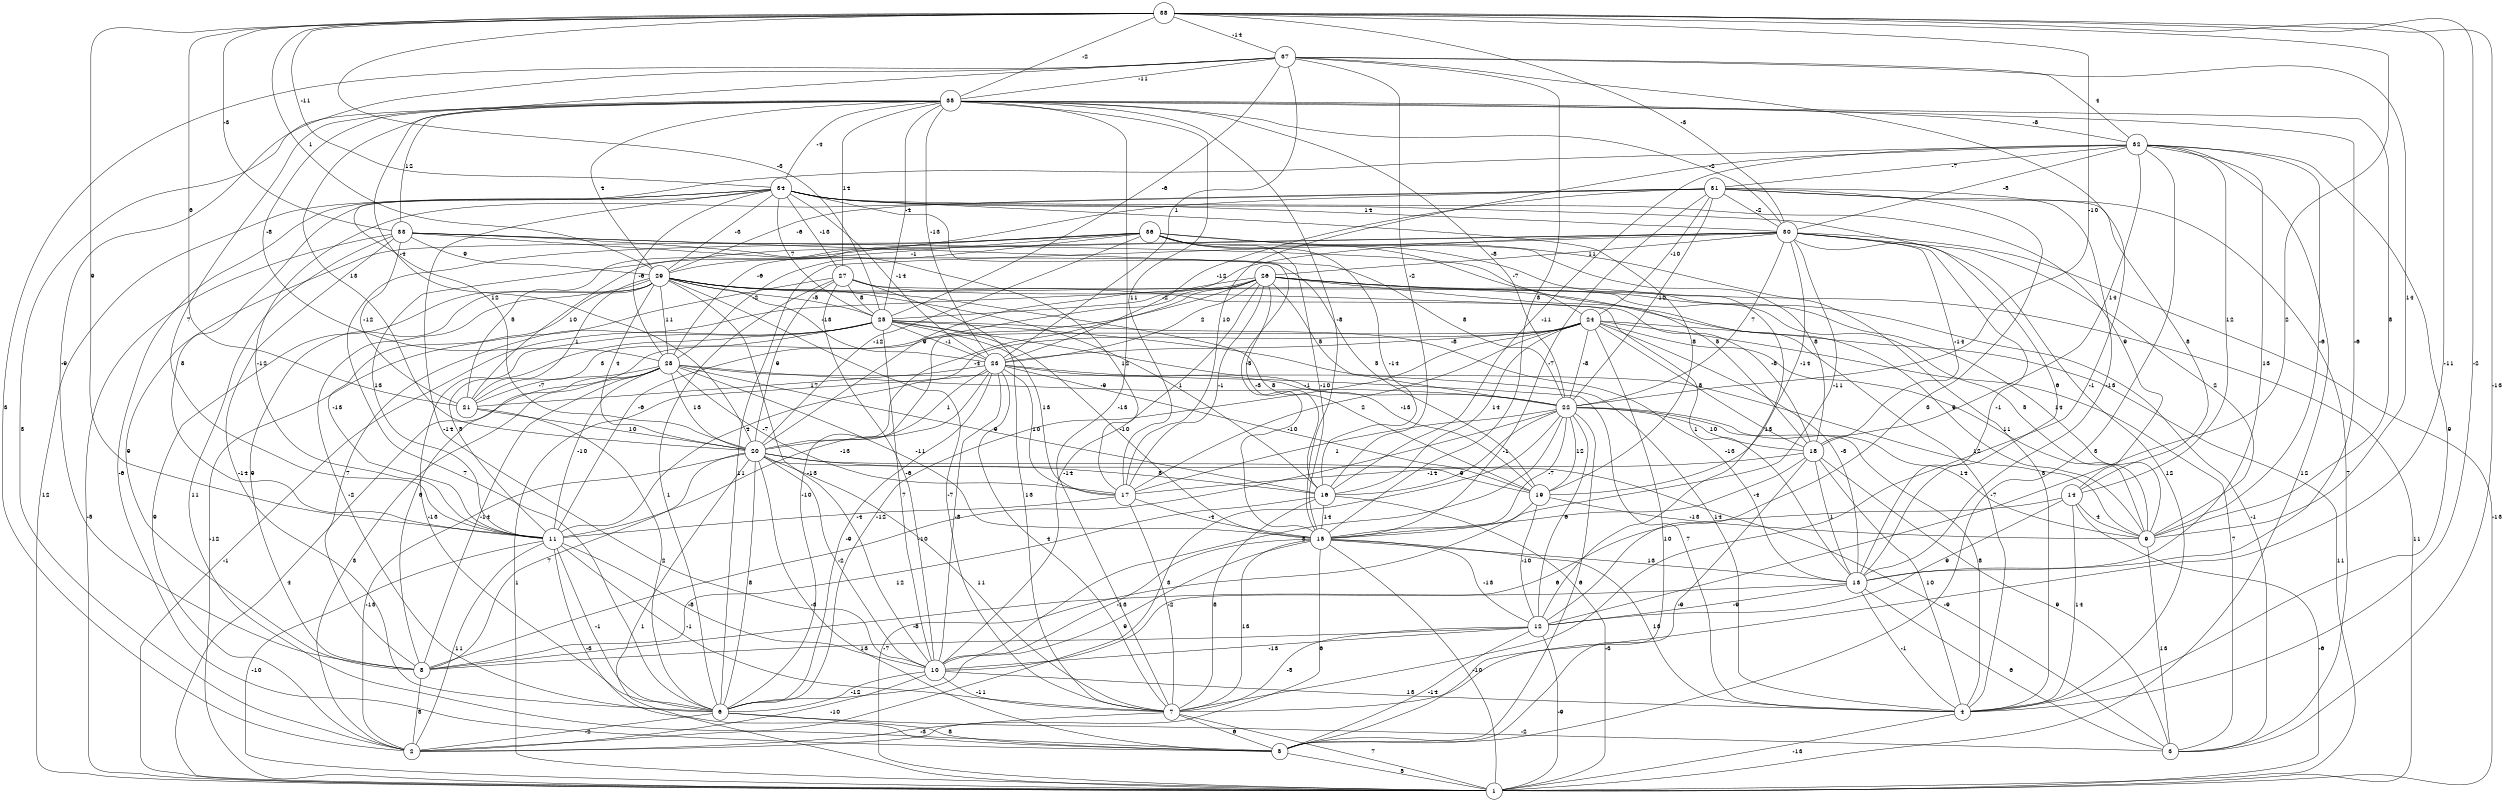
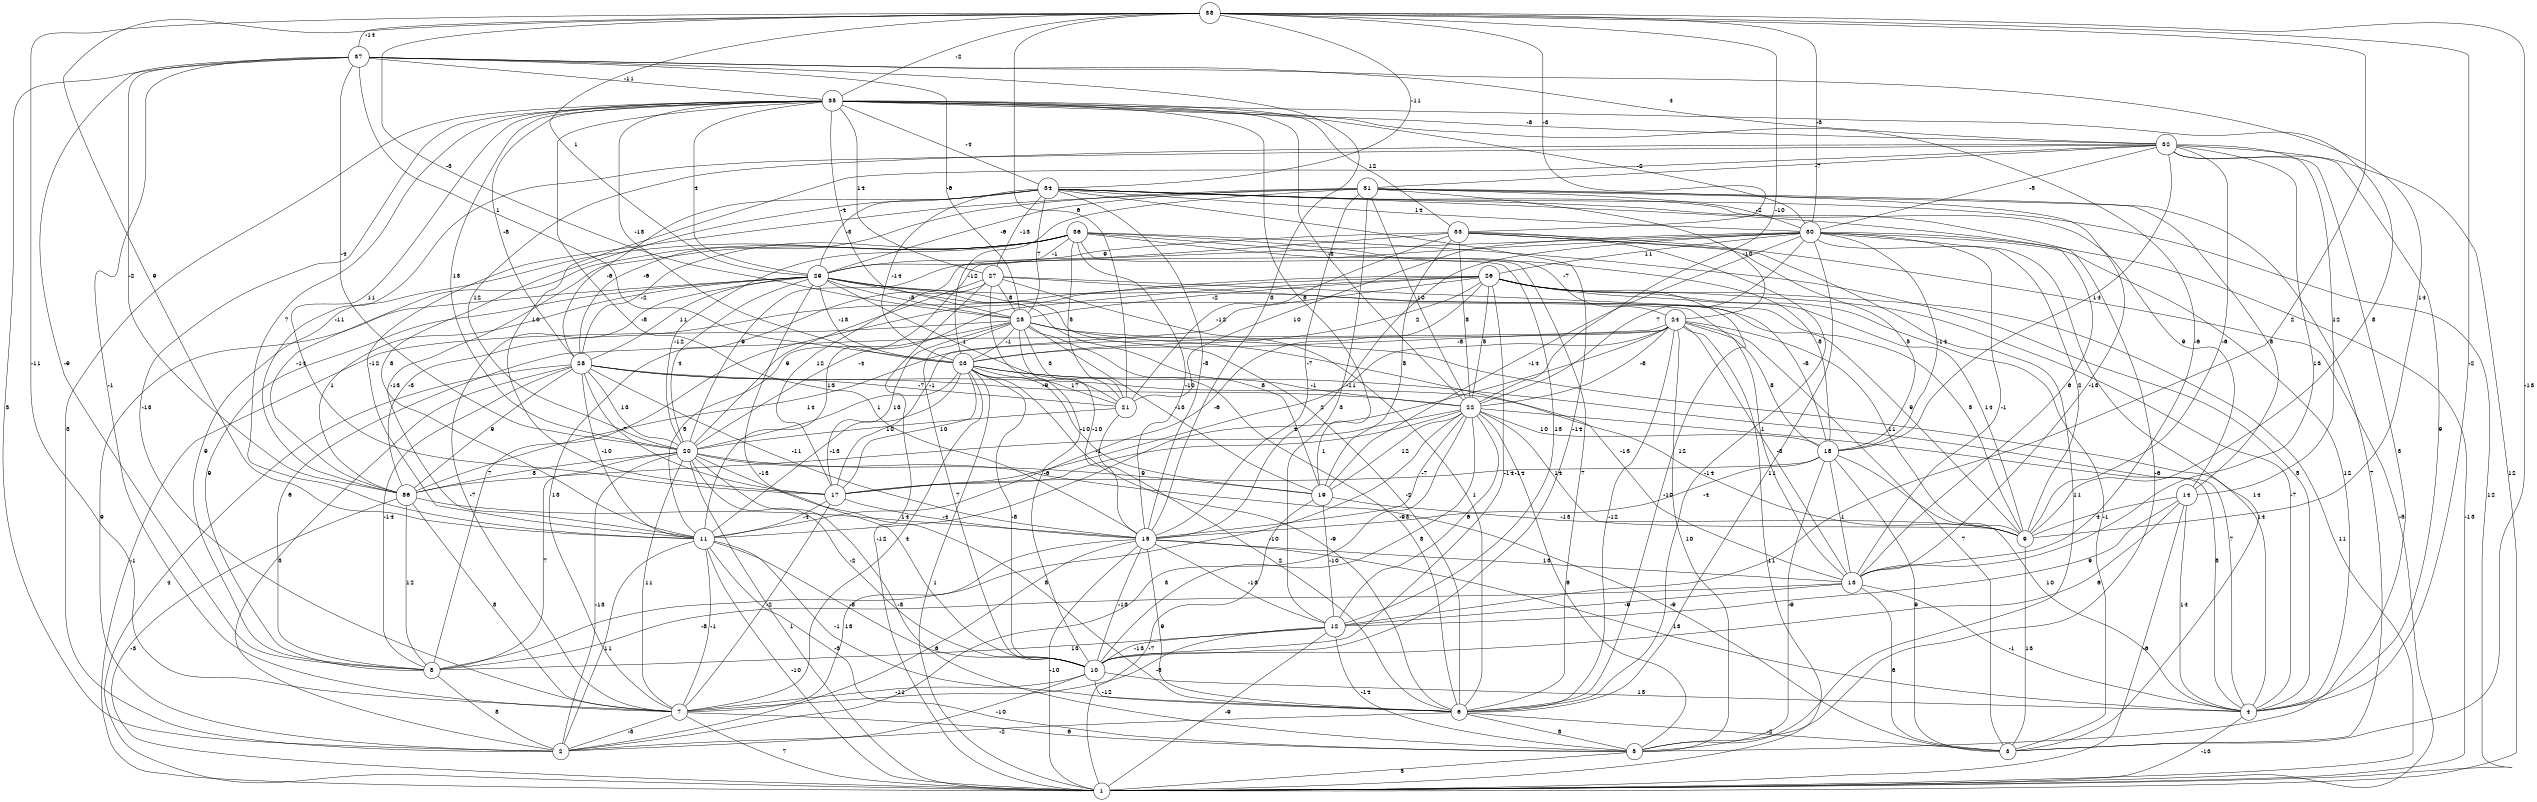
(1343, 226) -> (1257, 138)
(368, 362) -> (510, 322)
none -> (2174, 452)
(1325, 495) -> (407, 495)
(433, 517) -> (1405, 517)
